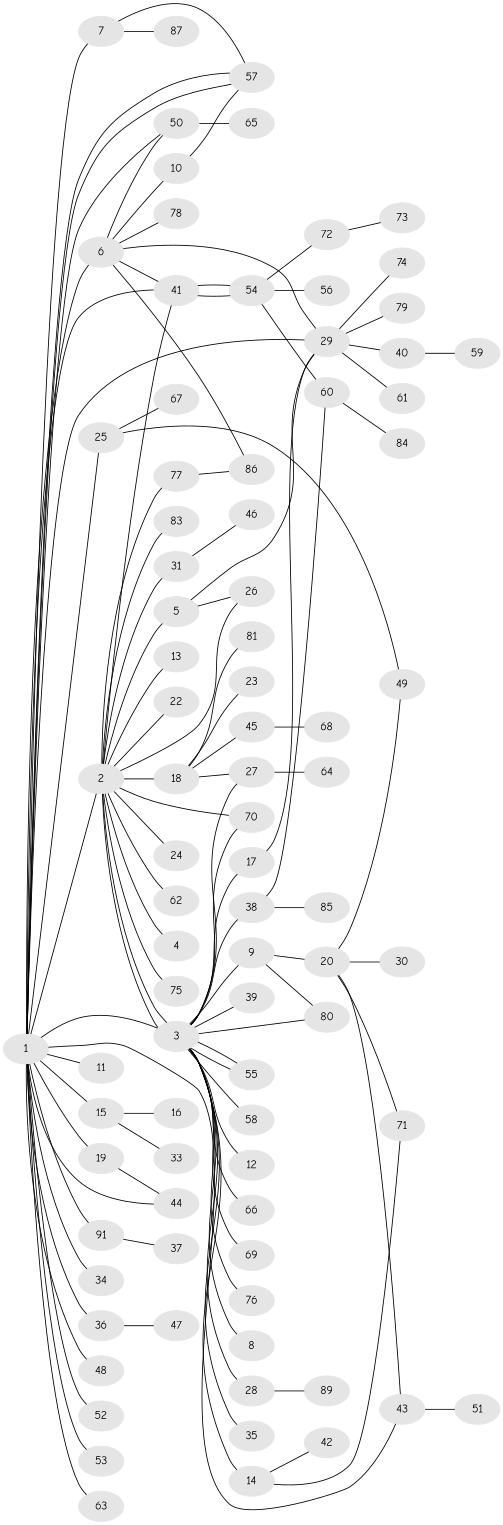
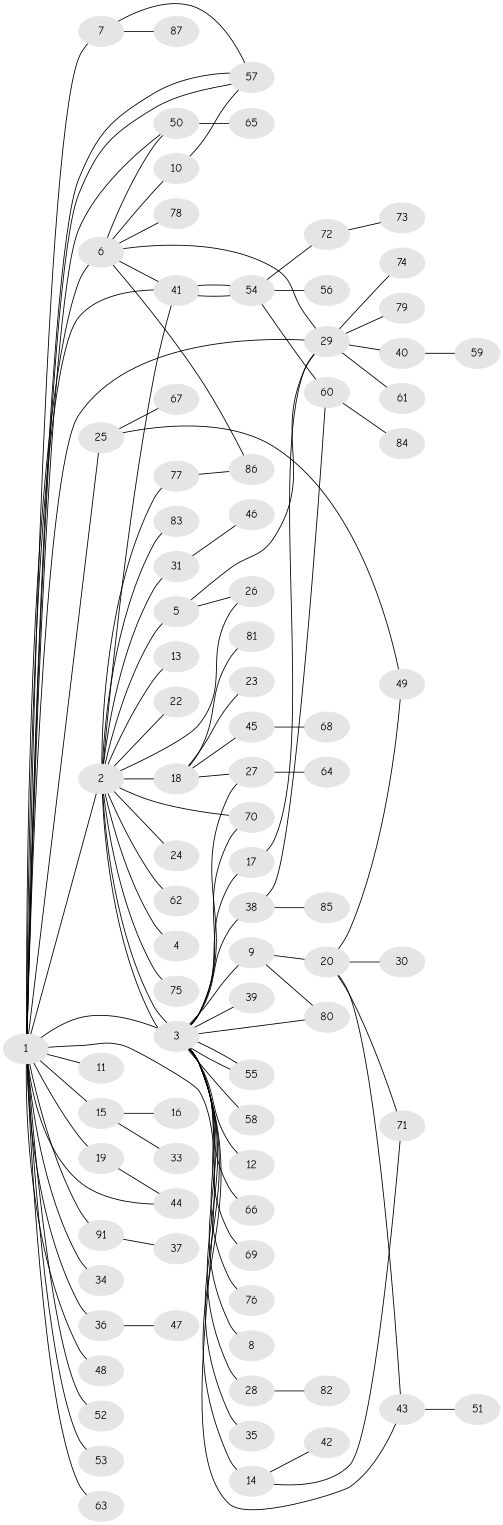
(327, 1391) -> (327, 1391)
